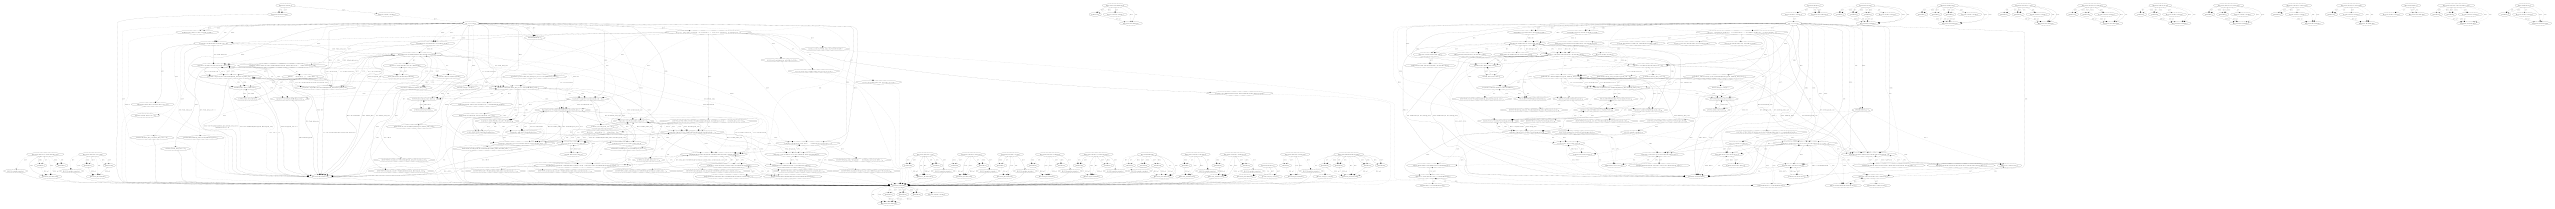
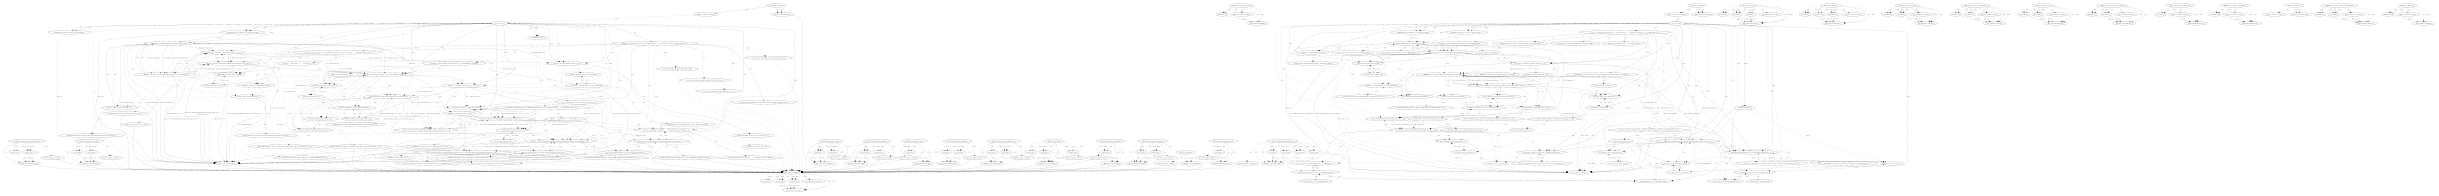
(214, 54) -> (395, 61)
(201, 138) -> none
